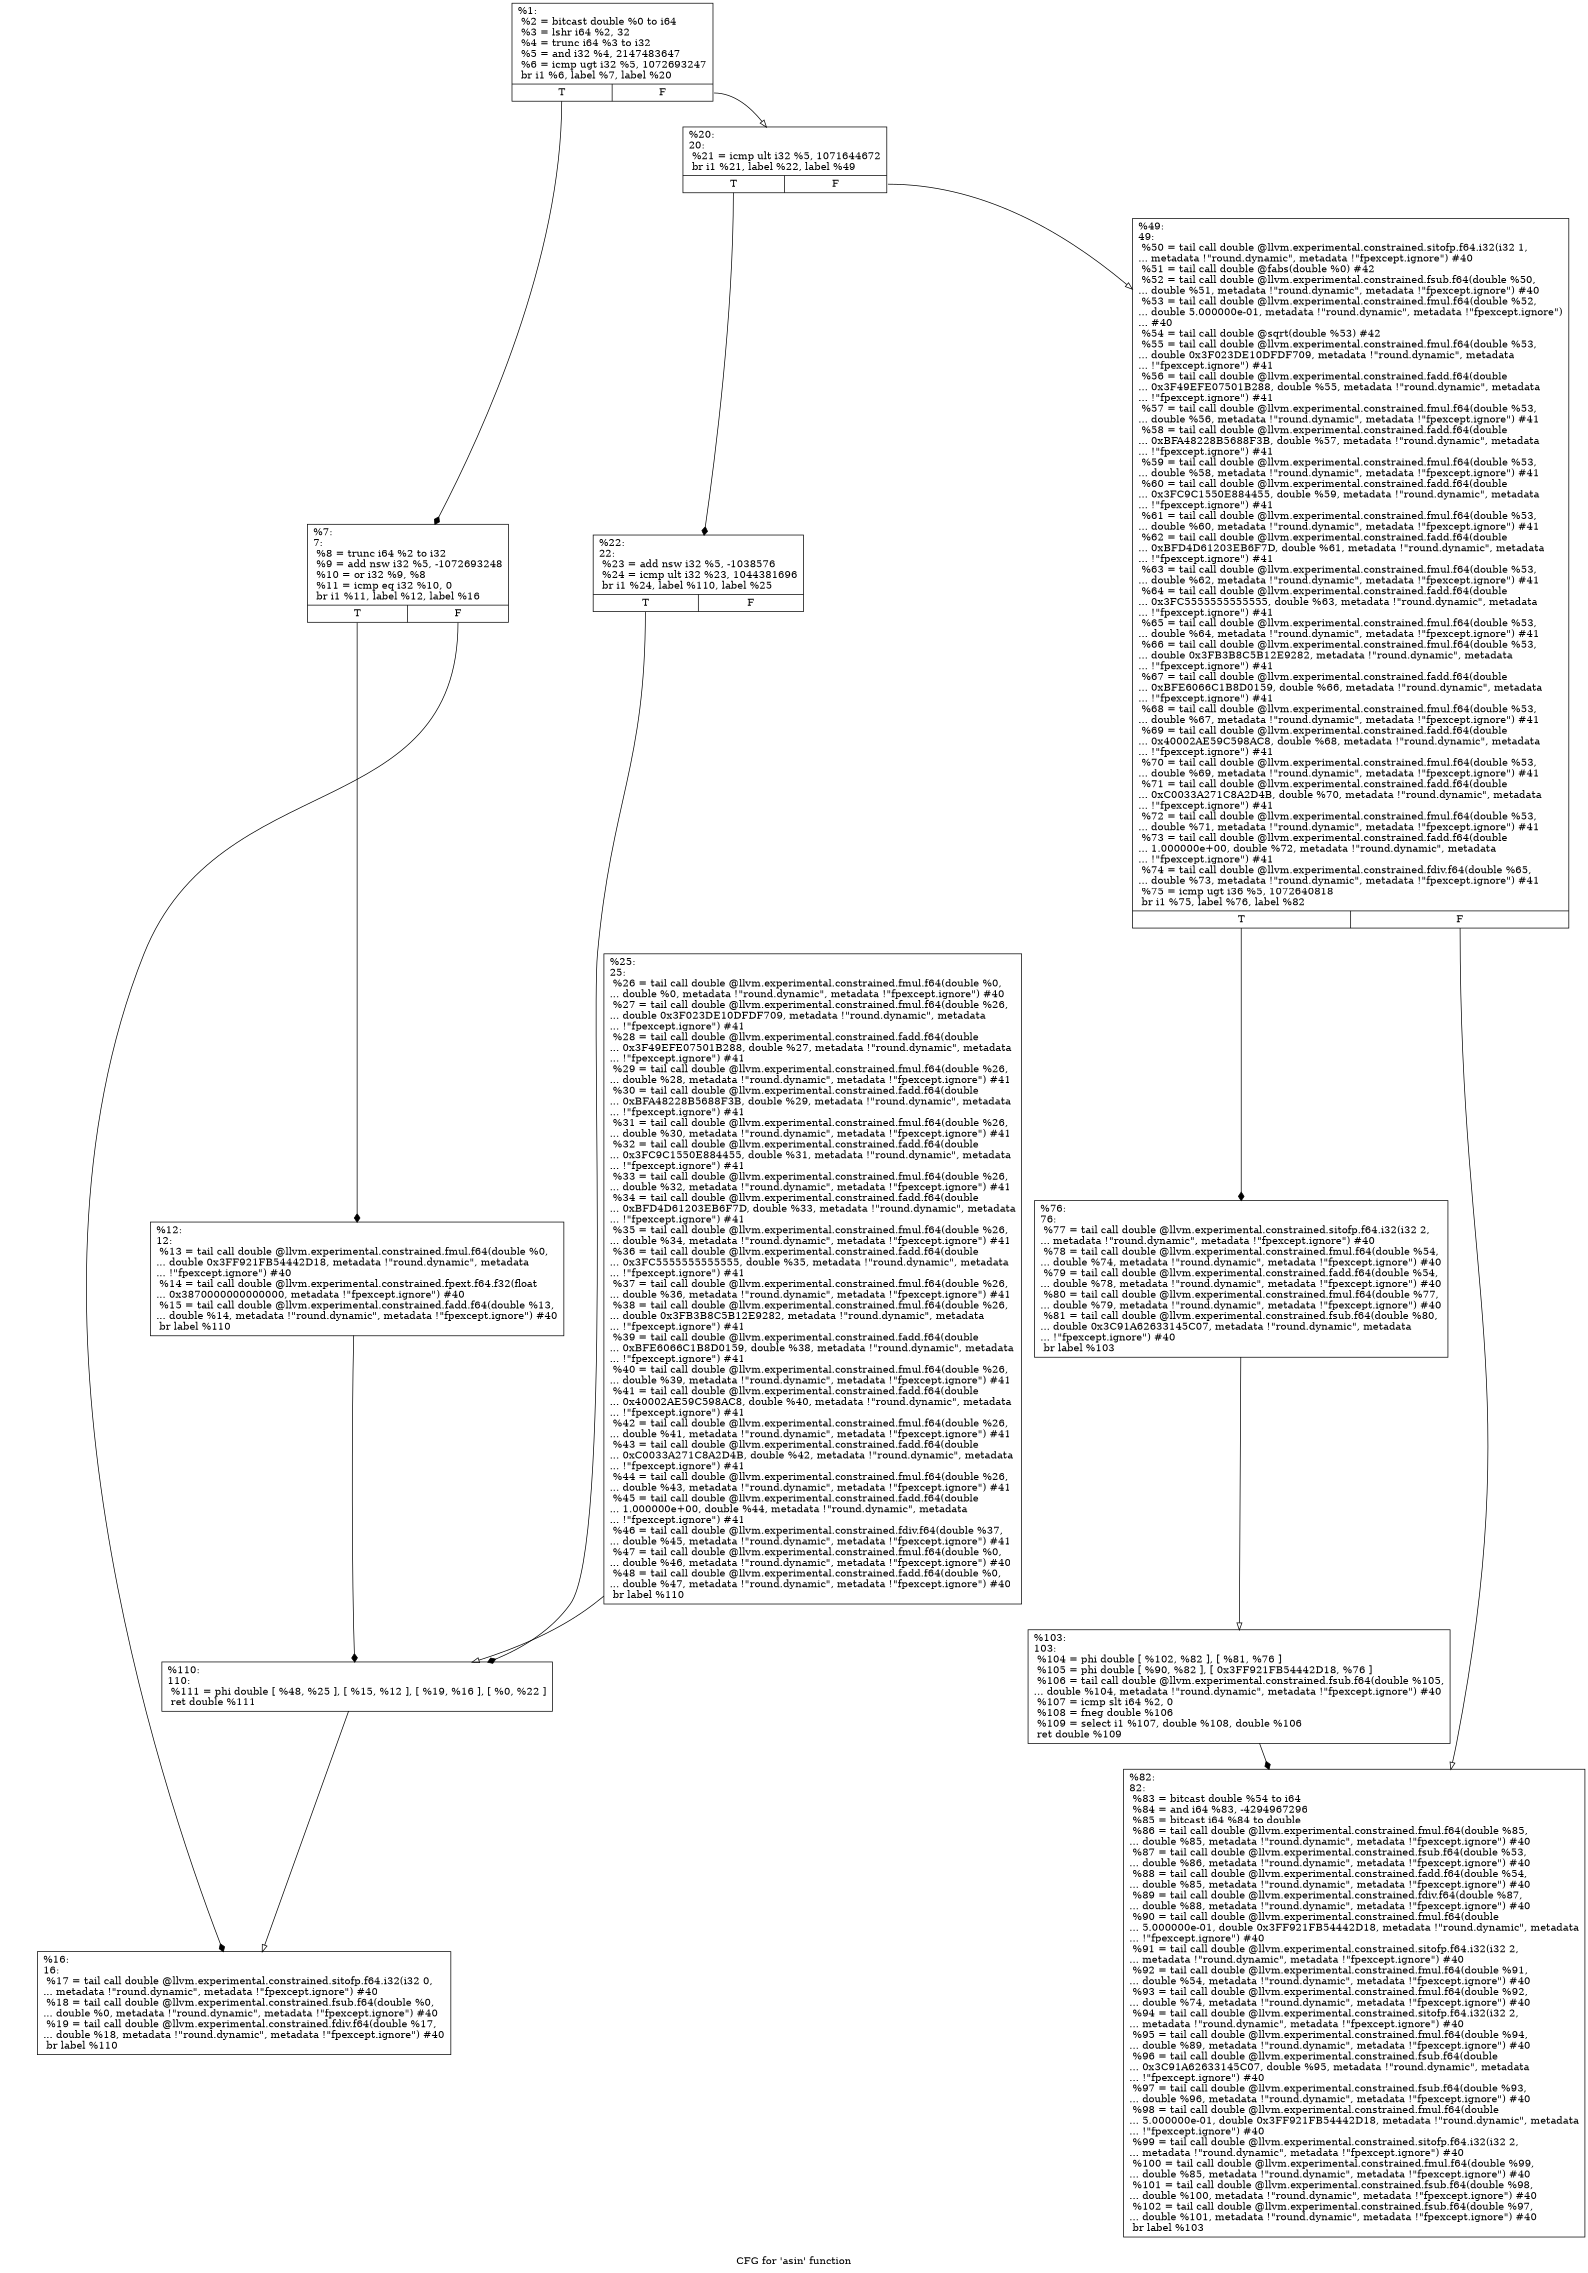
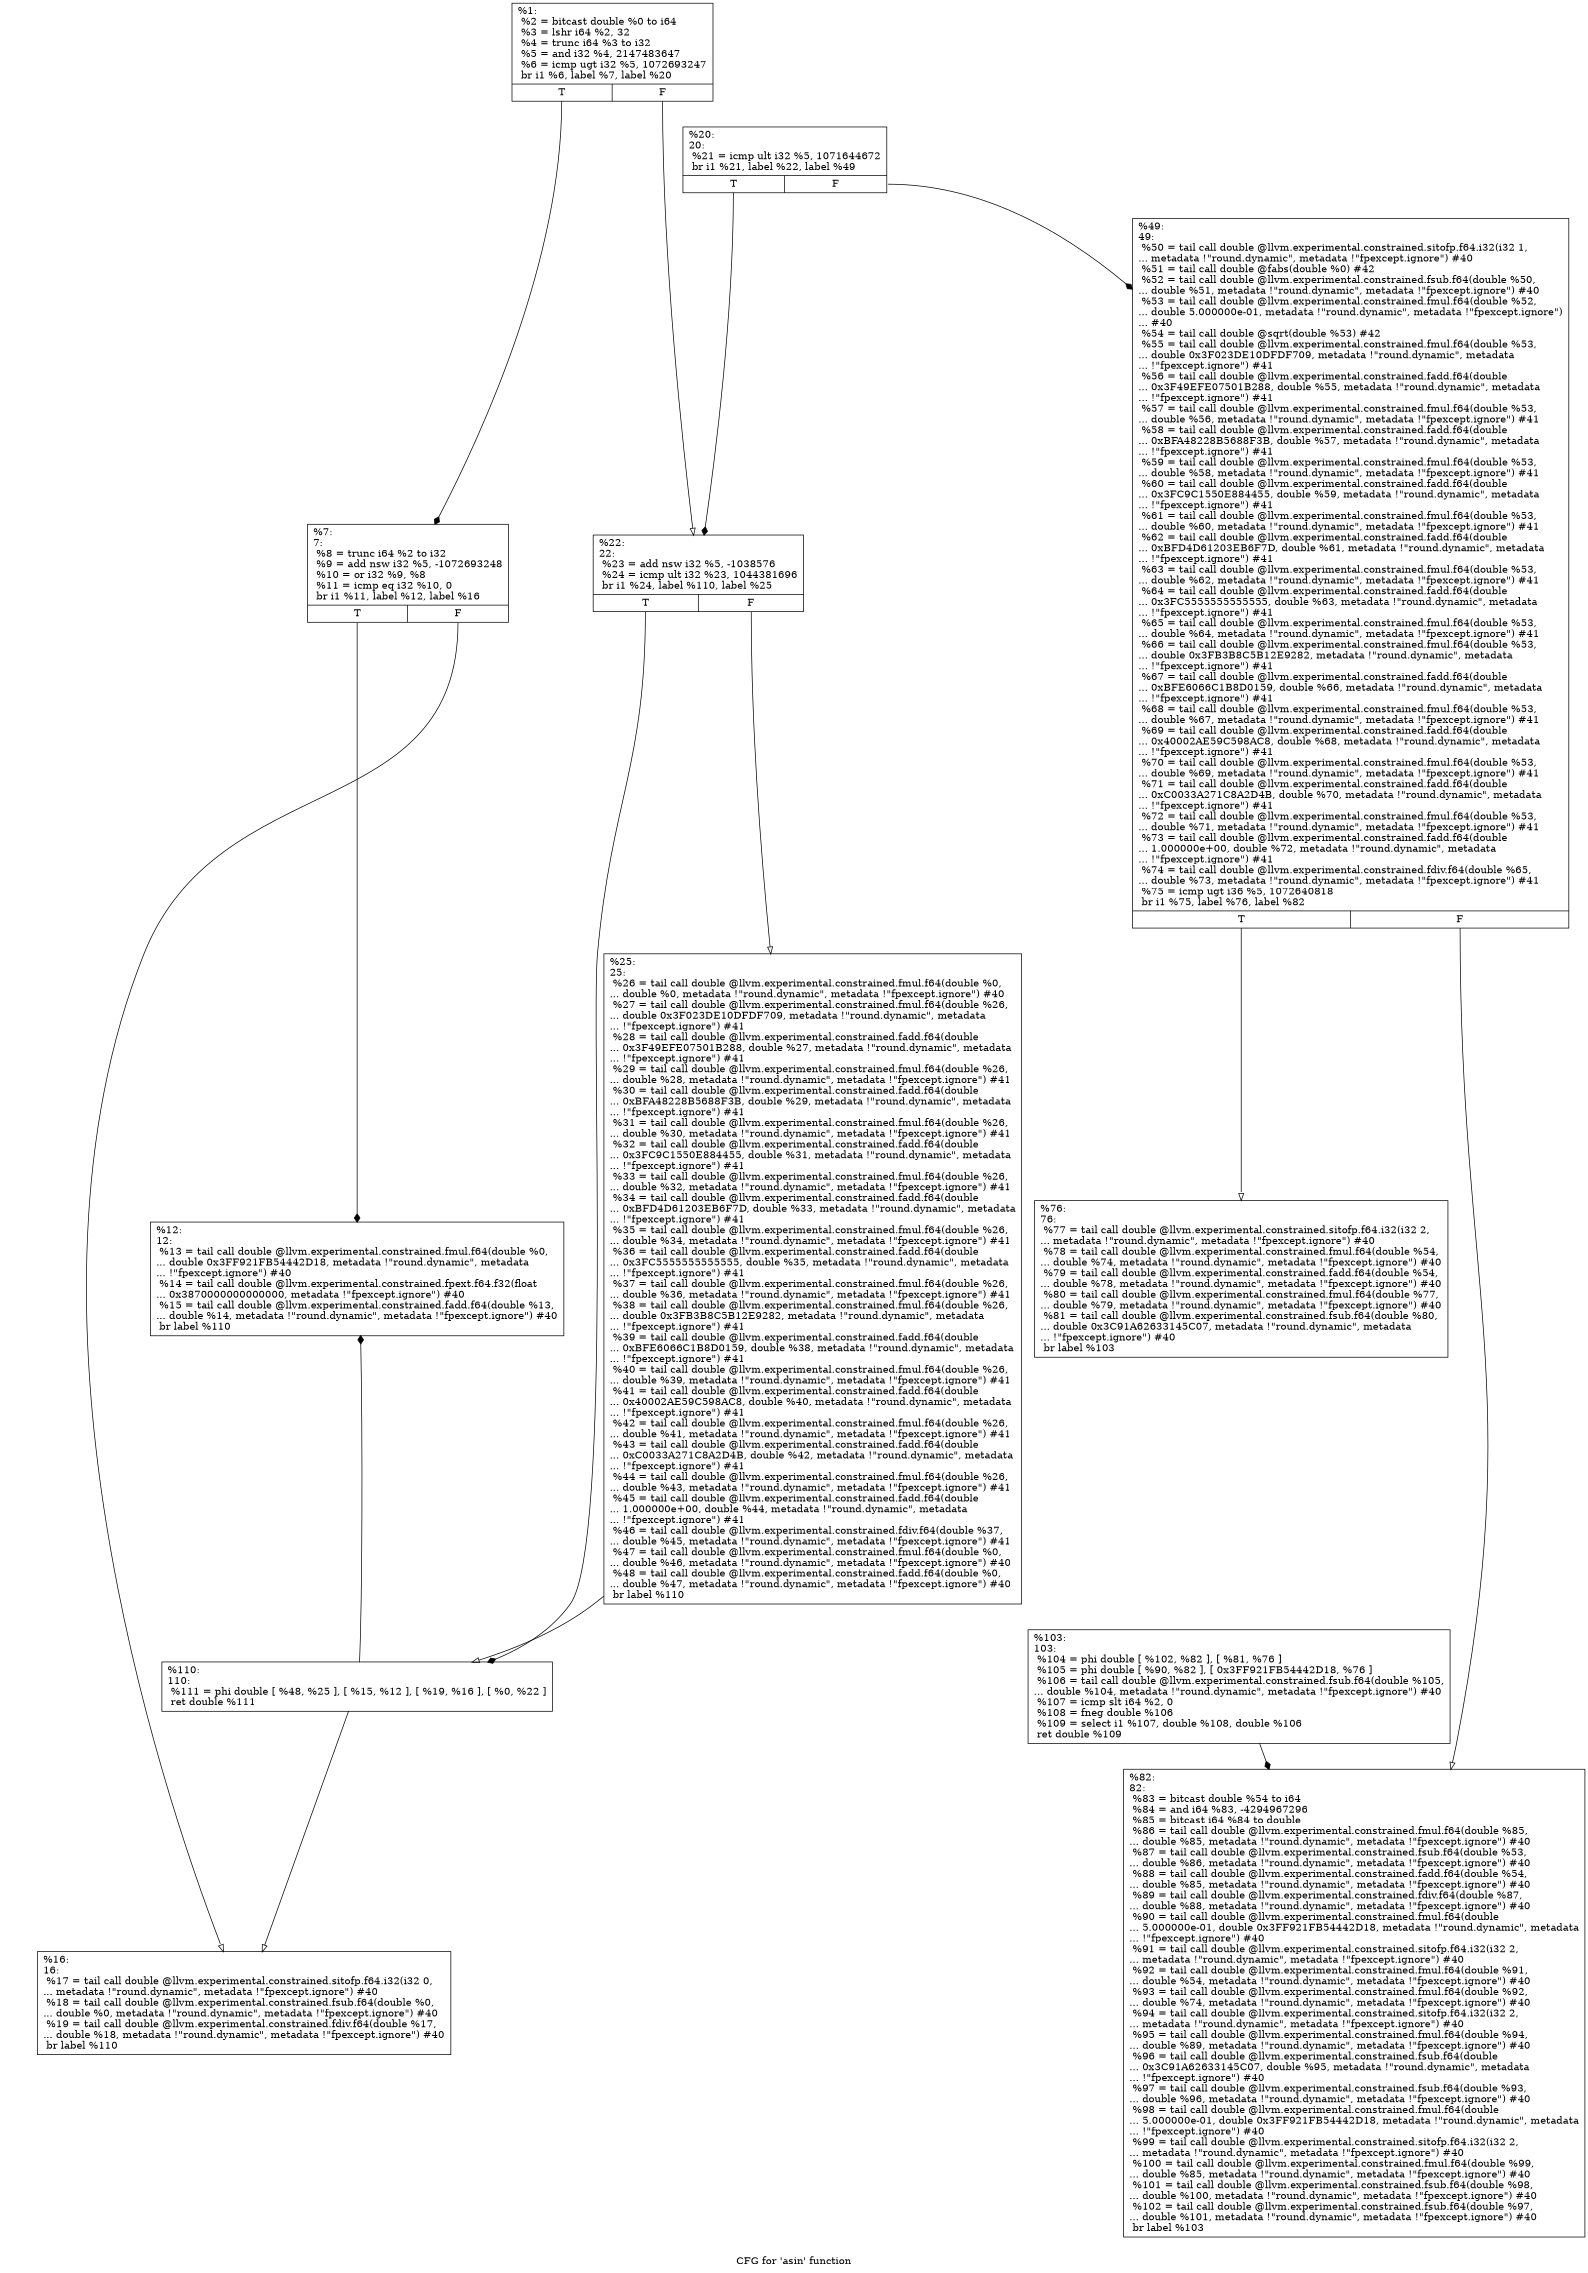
(741, 102) -> (672, 315)
(1016, 213) -> (1016, 213)
none -> (757, 780)
(1241, 1060) -> (1241, 1060)
(90, 1214) -> (90, 1214)
(1240, 1490) -> none
(352, 1494) -> (362, 1503)
